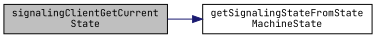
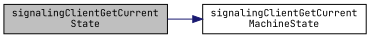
(287, 19) -> (284, 19)
